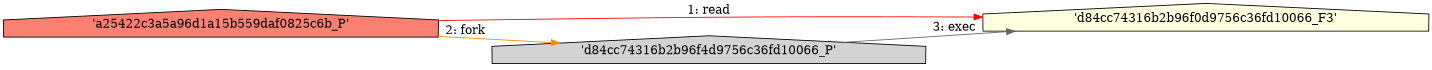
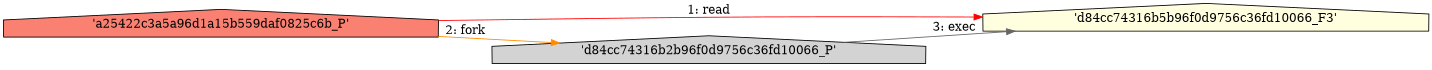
(1206, 19) -> (1206, 19)
(709, 51) -> (709, 51)
